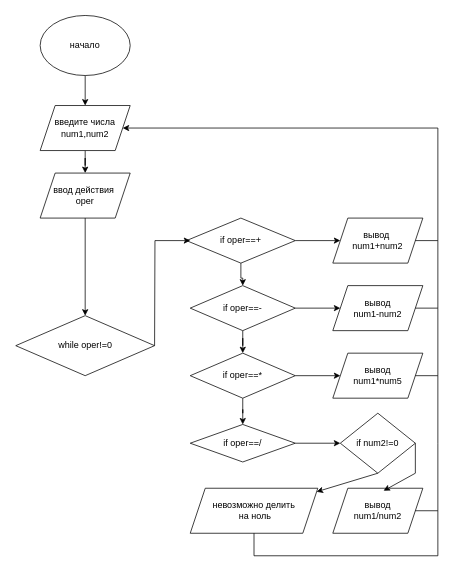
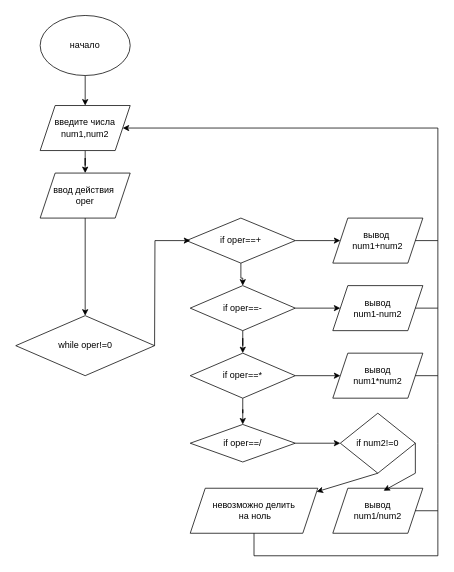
(378, 375) -> (378, 375)
